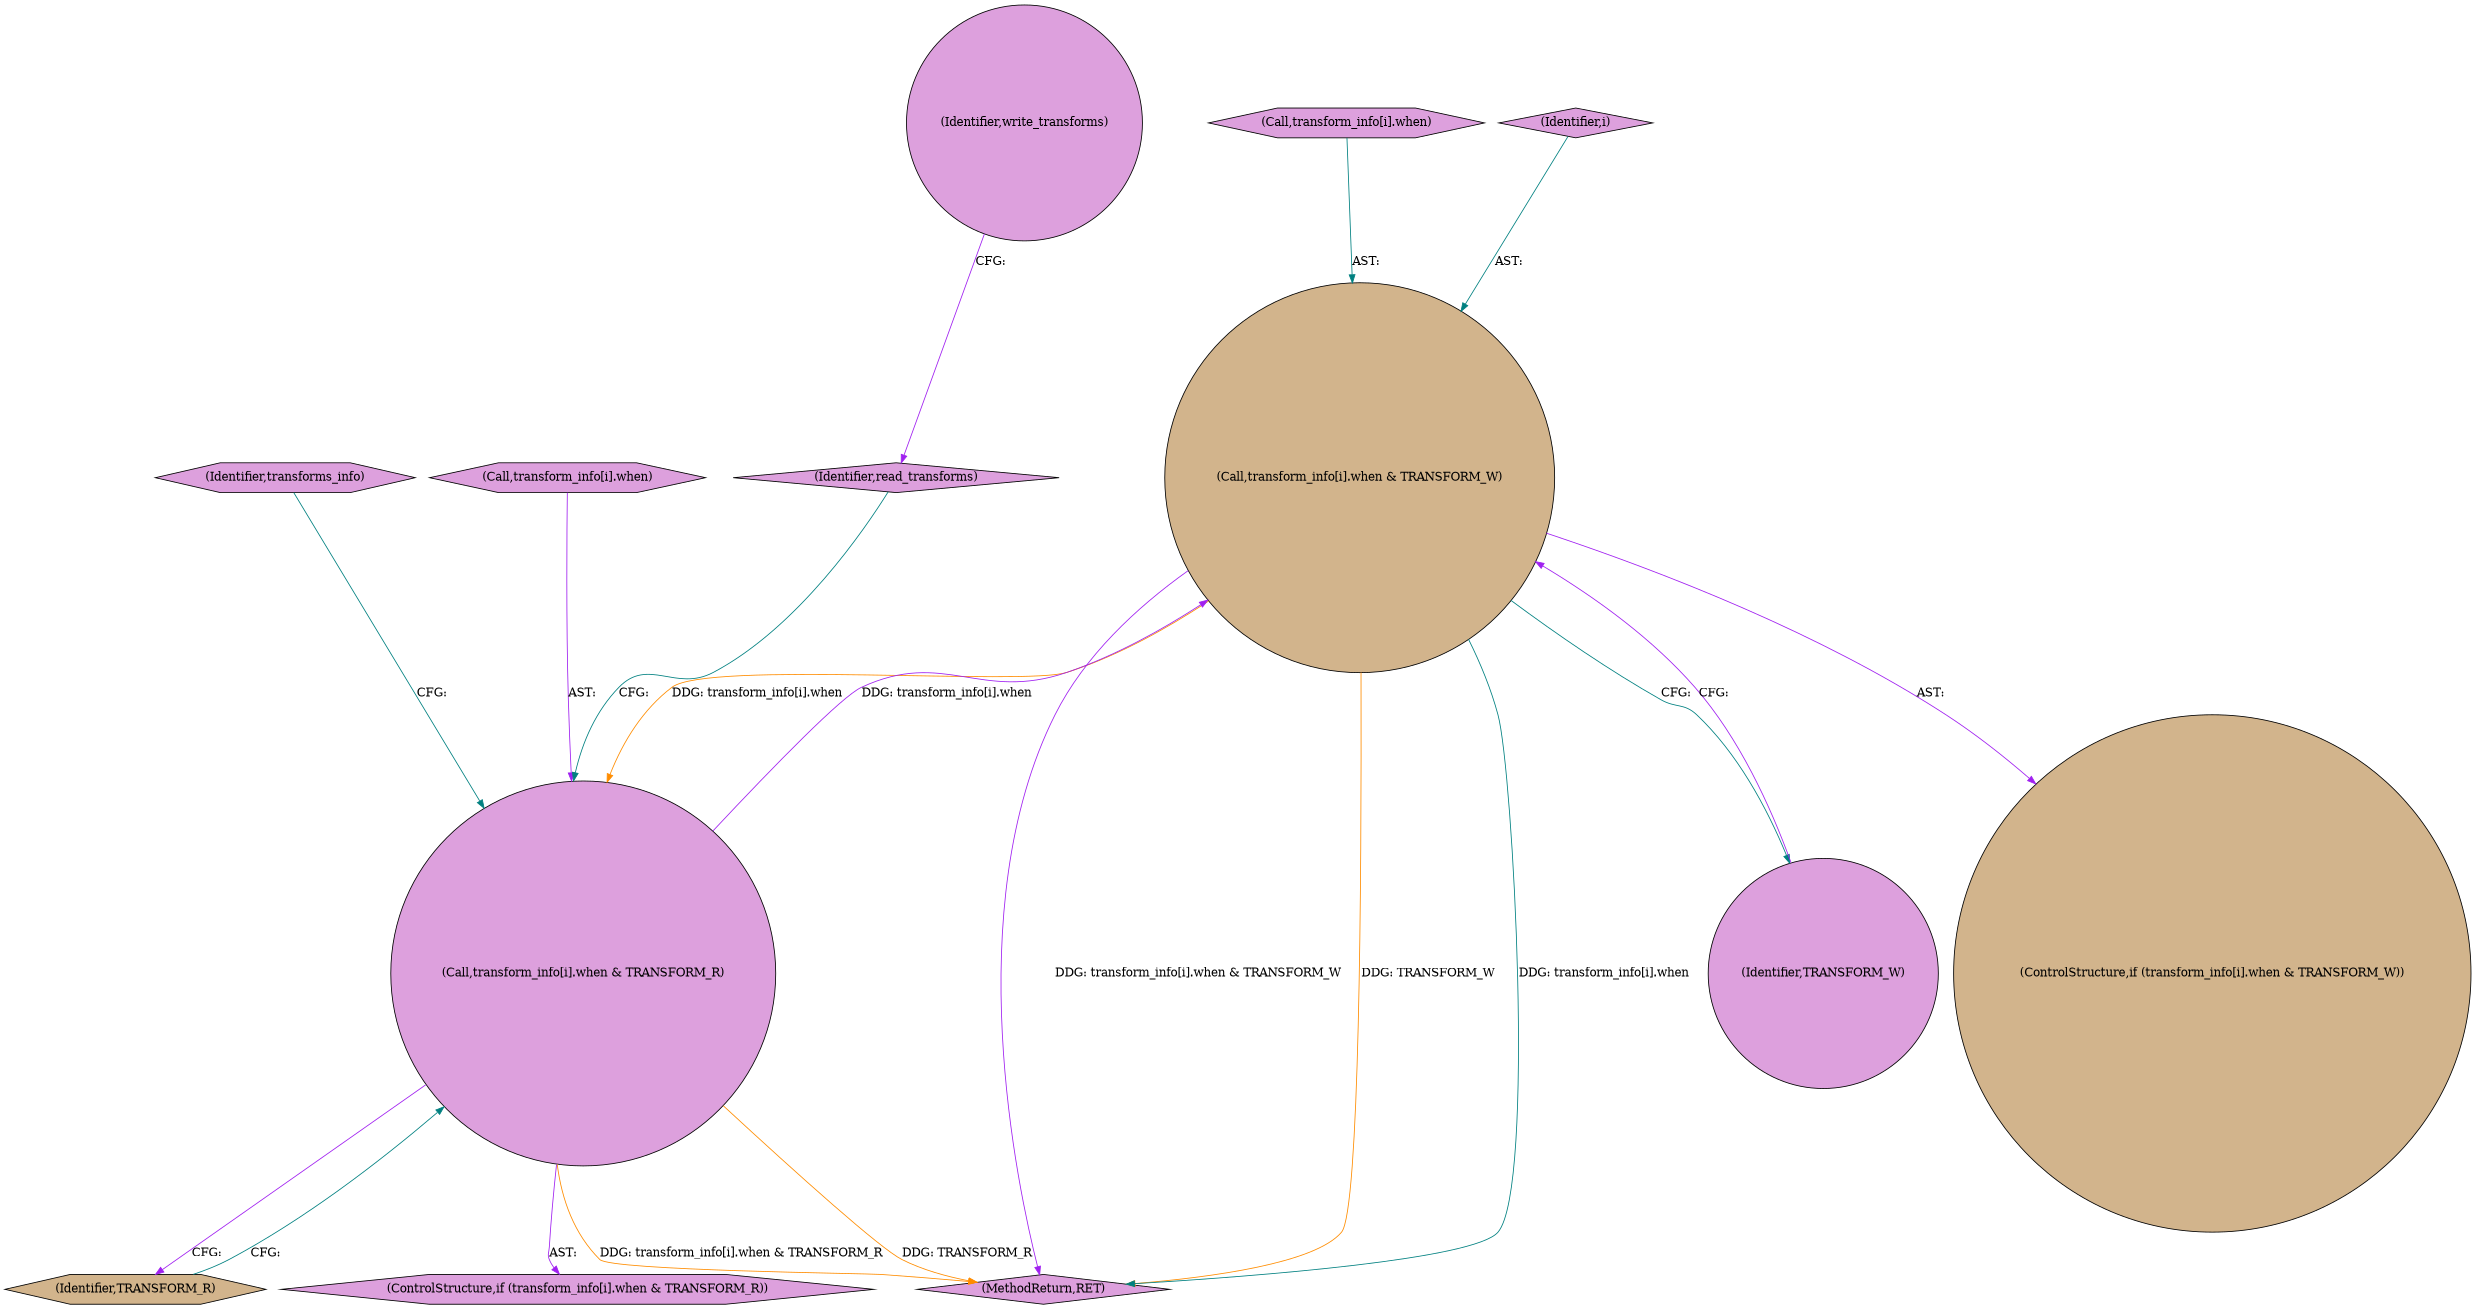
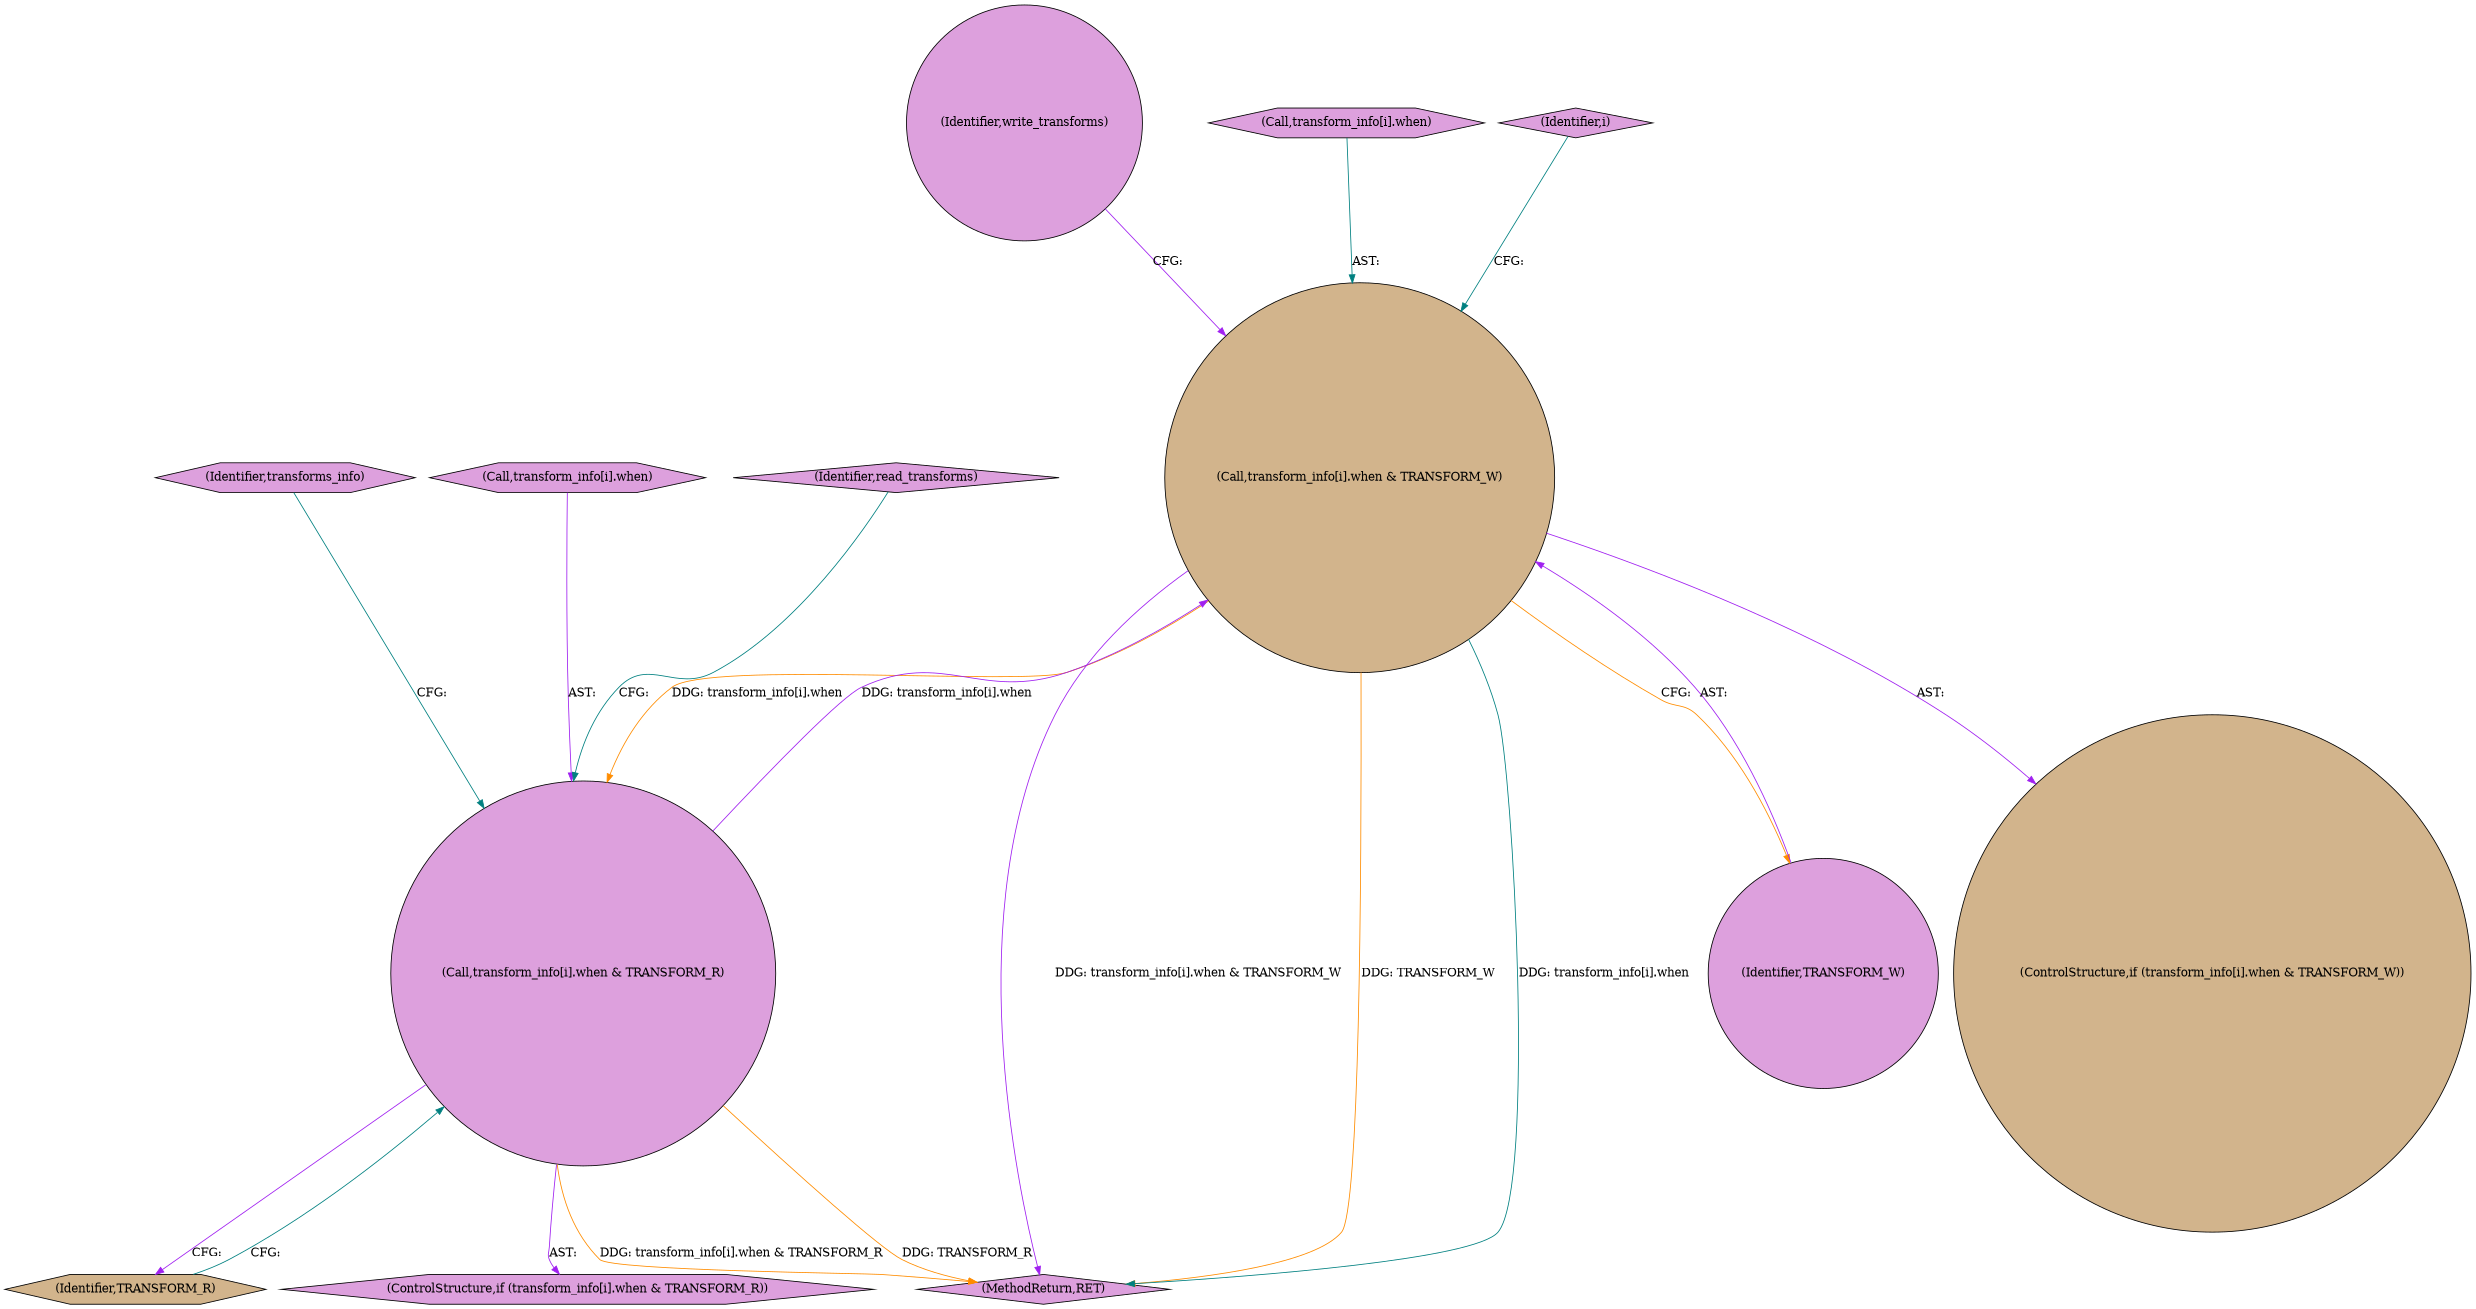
(1511, 262) -> (1511, 262)
(944, 344) -> (1163, 269)
(1716, 694) -> (1716, 694)
(1674, 705) -> (1674, 705)
